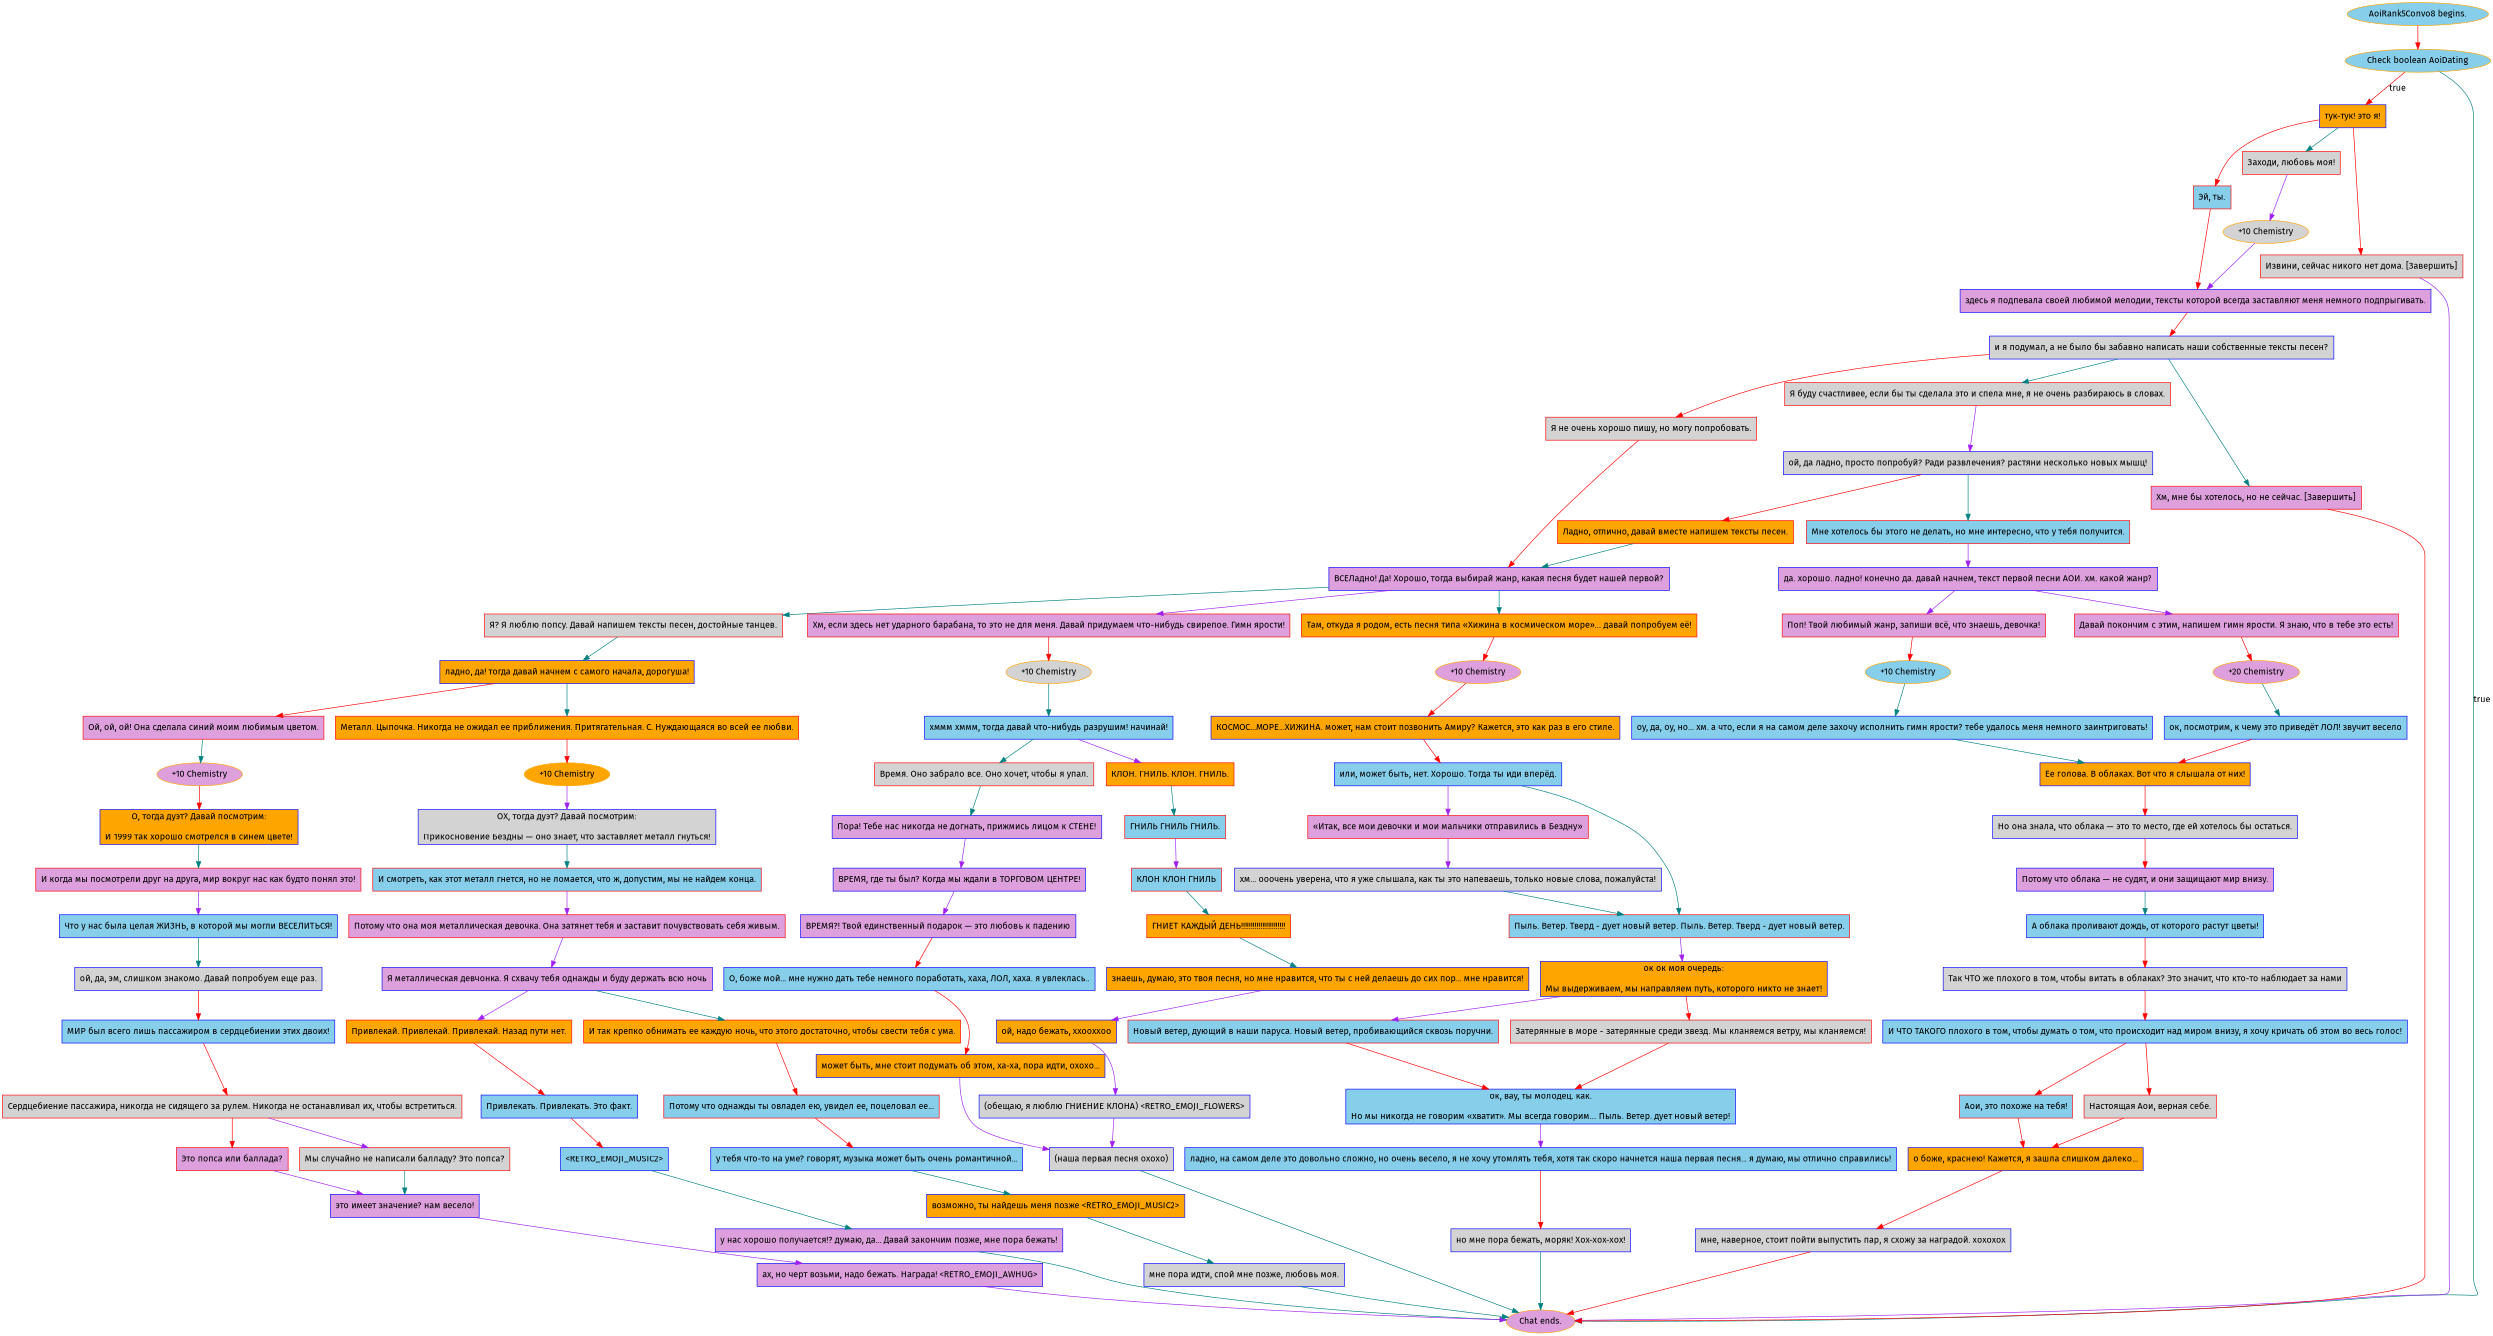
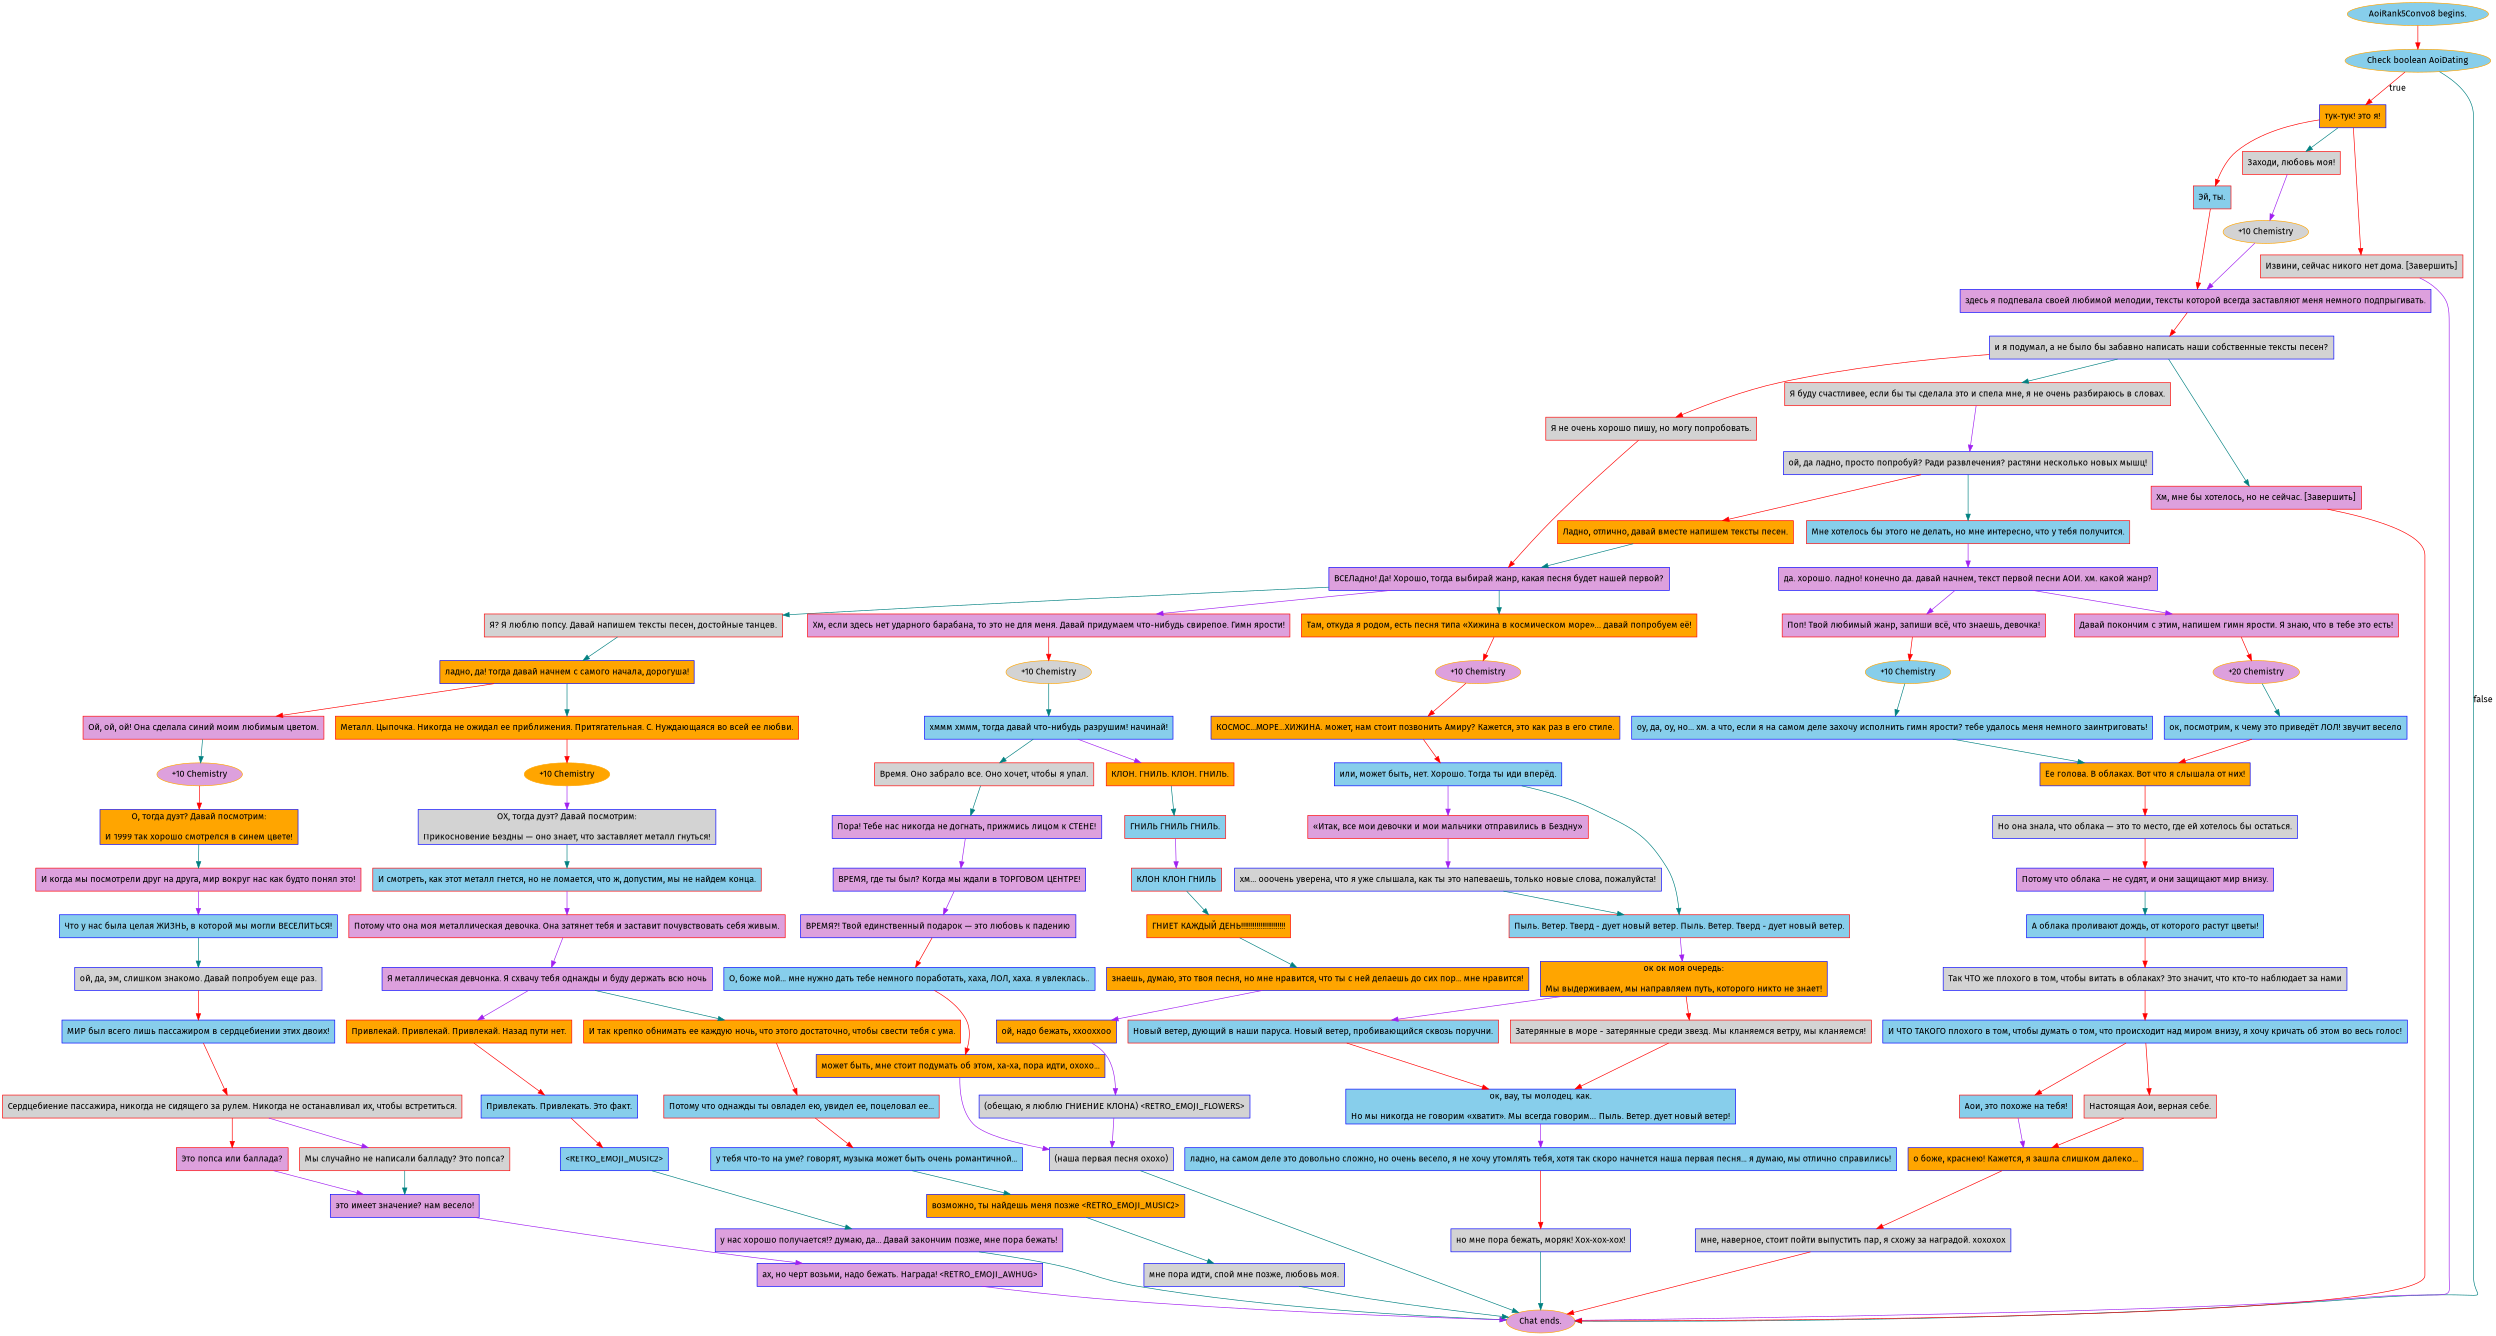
(2482, 700) -> (2483, 700)
(2020, 1130) -> (2020, 1130)
